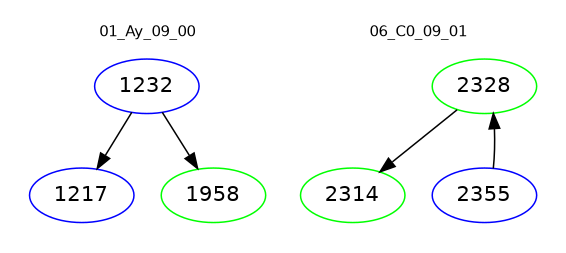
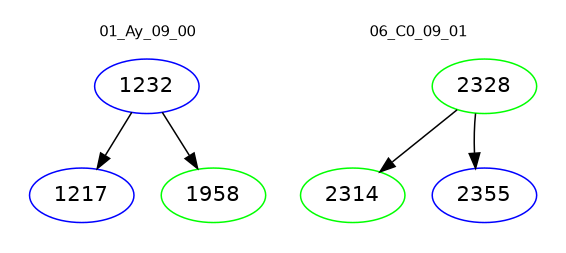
(495, 149) -> (474, 133)
